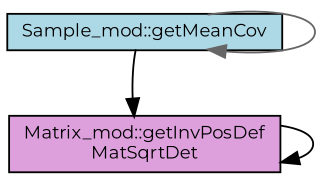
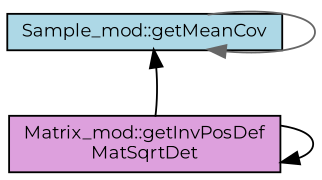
(133, 74) -> (157, 92)
